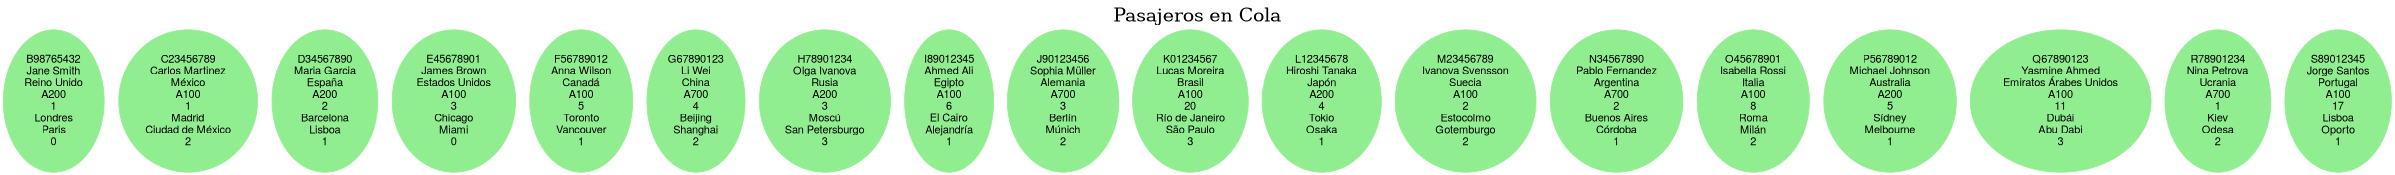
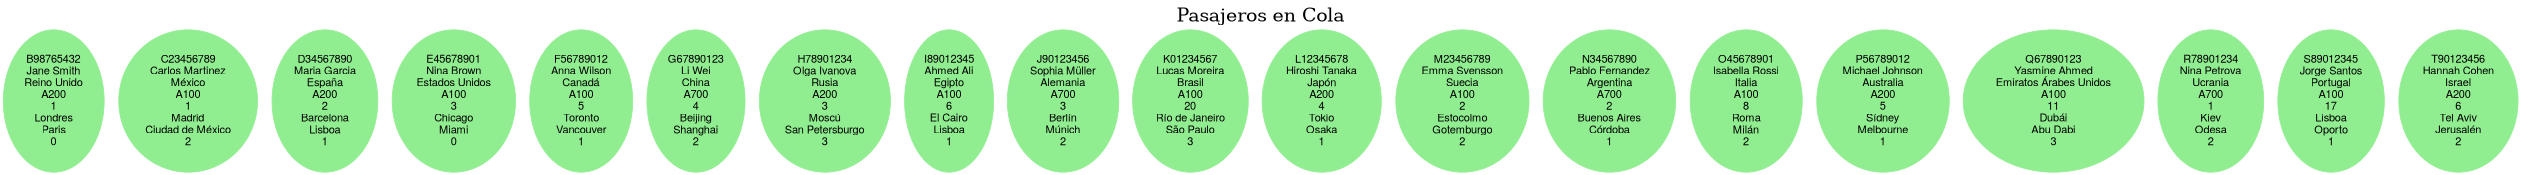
(454, 101) -> (454, 101)
(949, 101) -> (949, 101)
(1466, 101) -> (1462, 101)
none -> (2458, 101)
